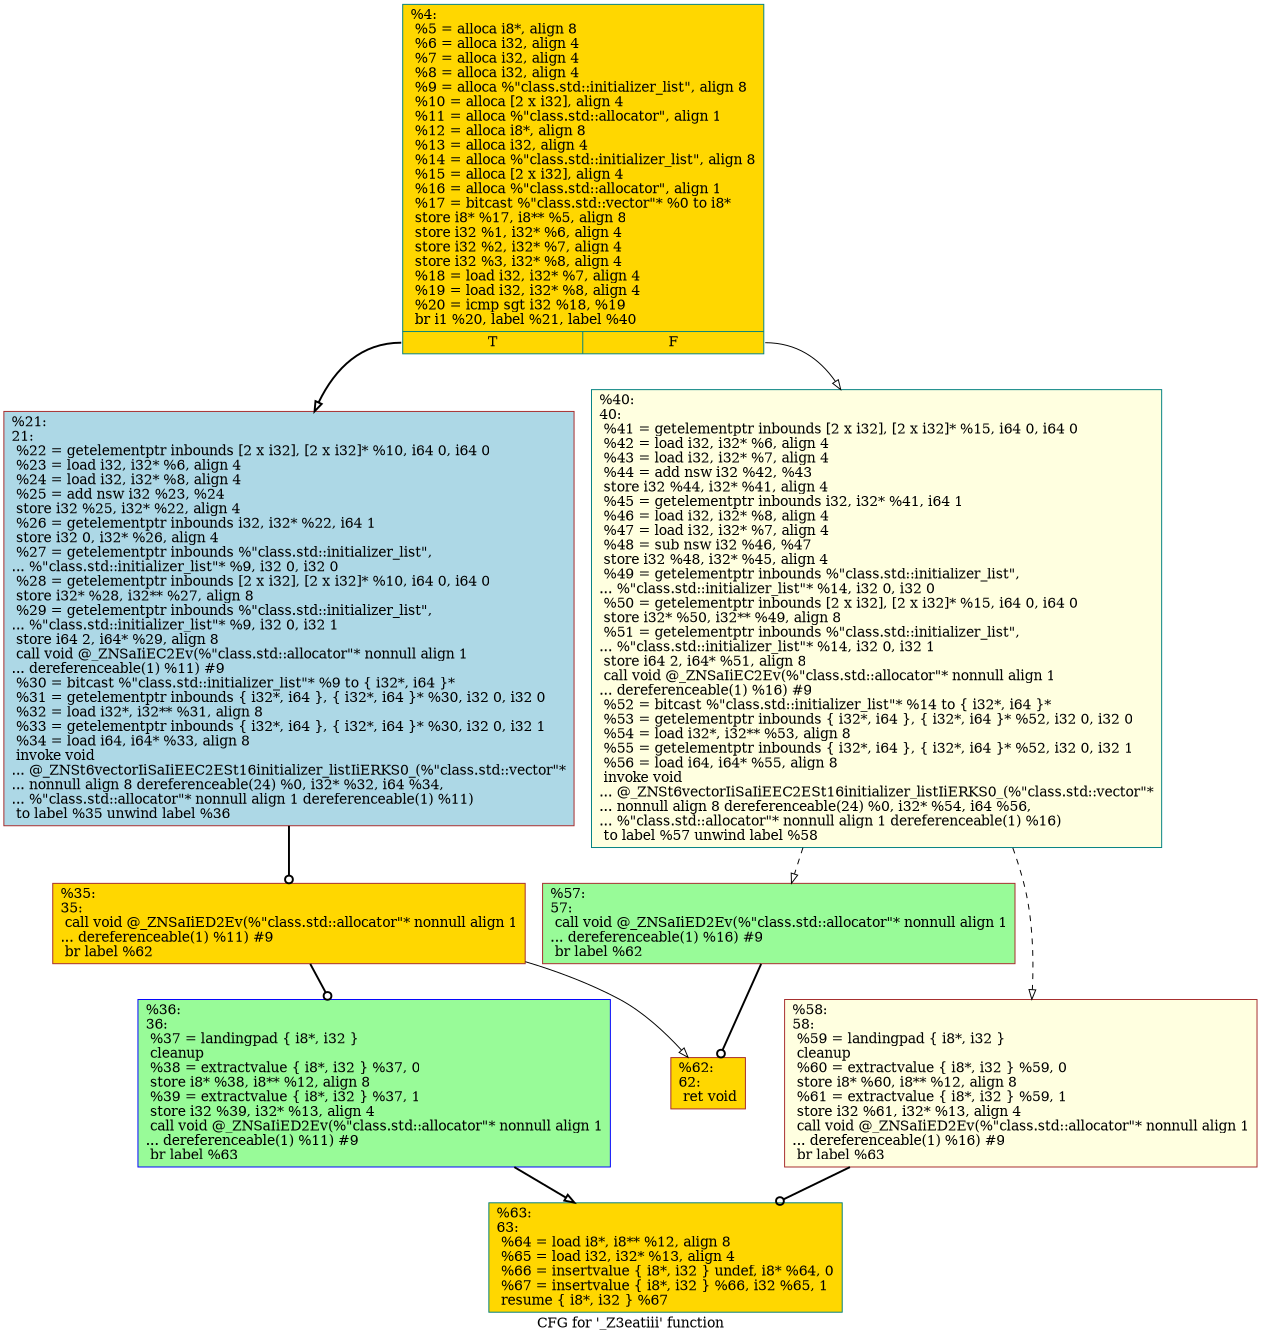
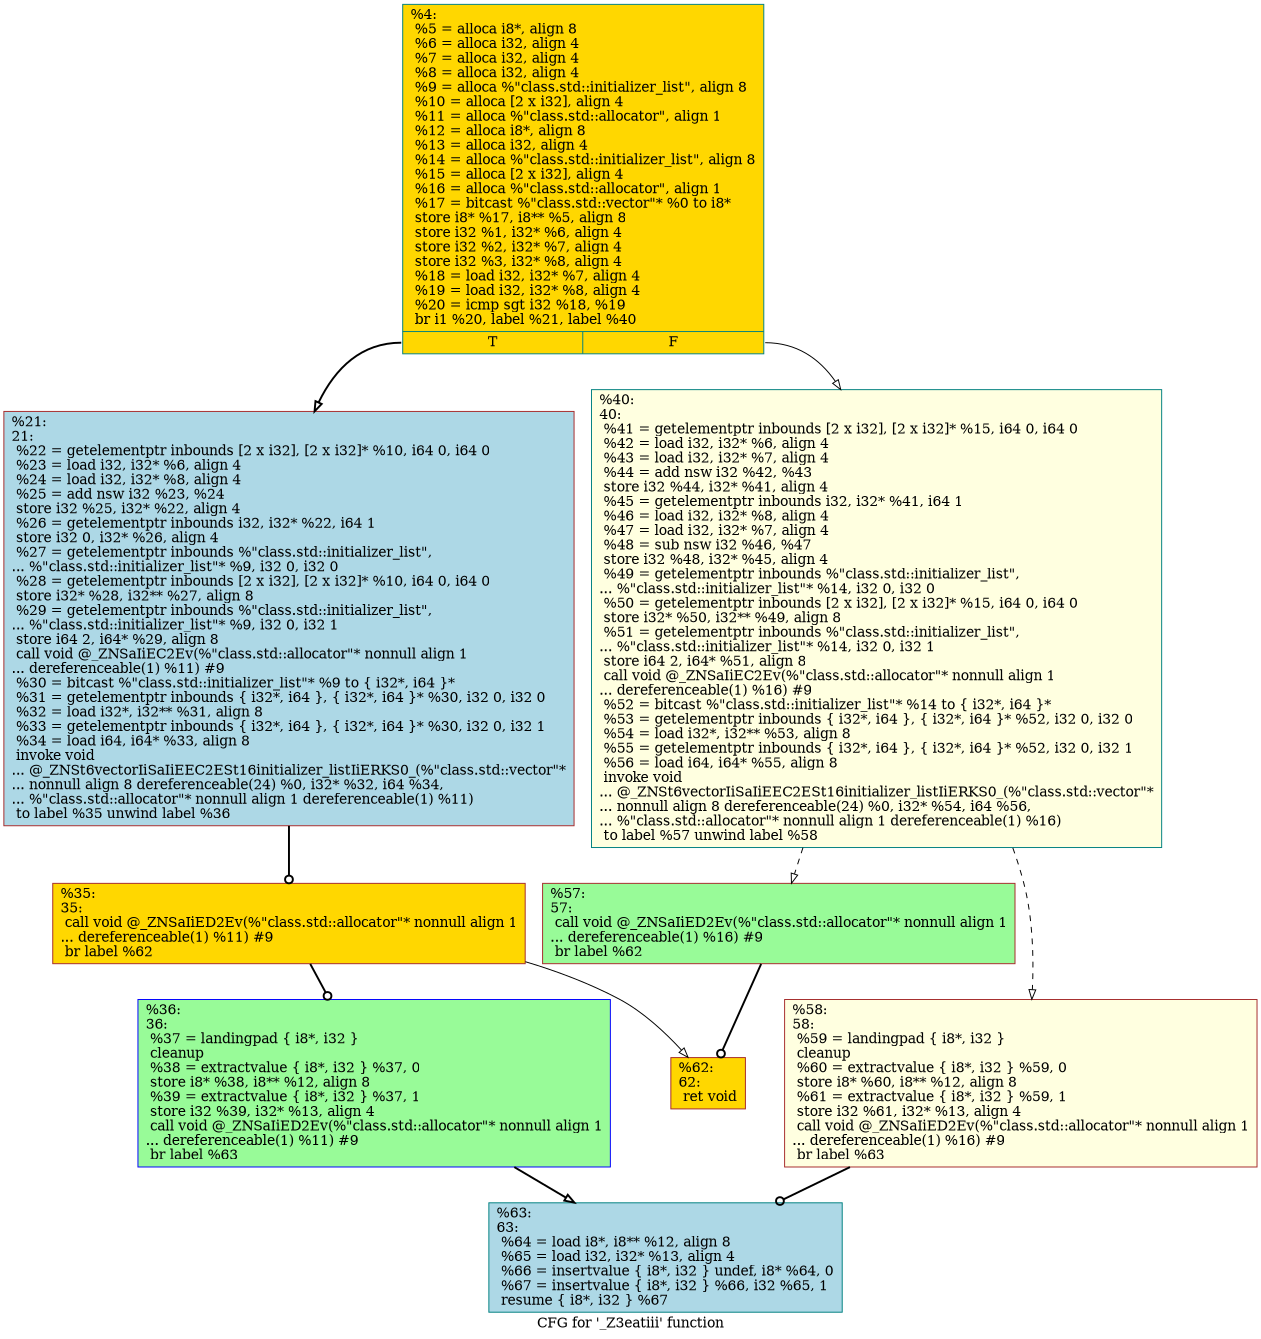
(666, 1258) -> (666, 1258)
